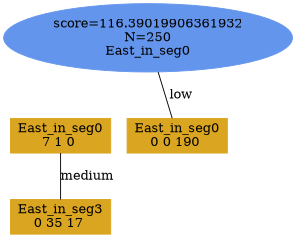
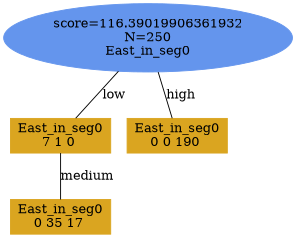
none -> (97, 95)
(181, 95) -> (181, 95)
(61, 217) -> (61, 217)
